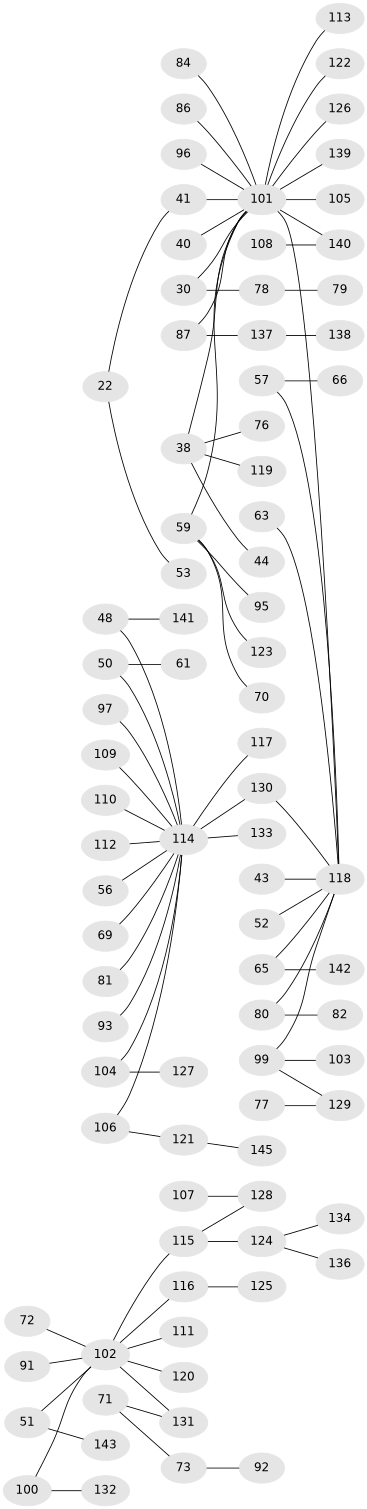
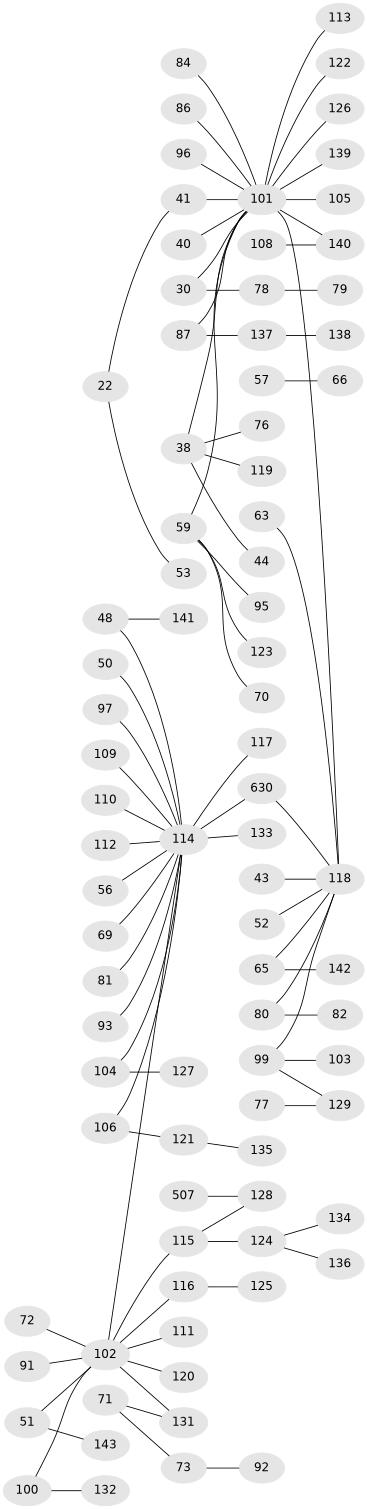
(317, 541) -> none
(184, 664) -> none
(262, 789) -> (262, 789)
none -> (145, 1097)
(262, 1151) -> (262, 1151)
(184, 1196) -> (184, 1196)
